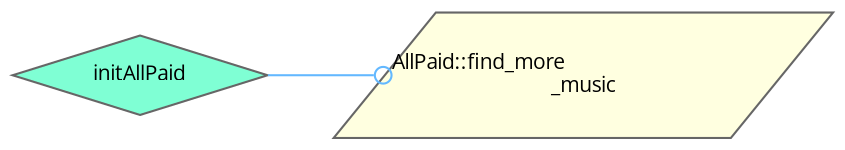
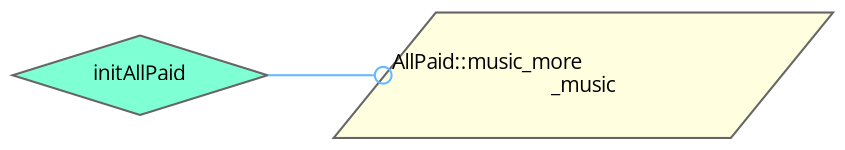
(583, 75) -> (583, 75)
